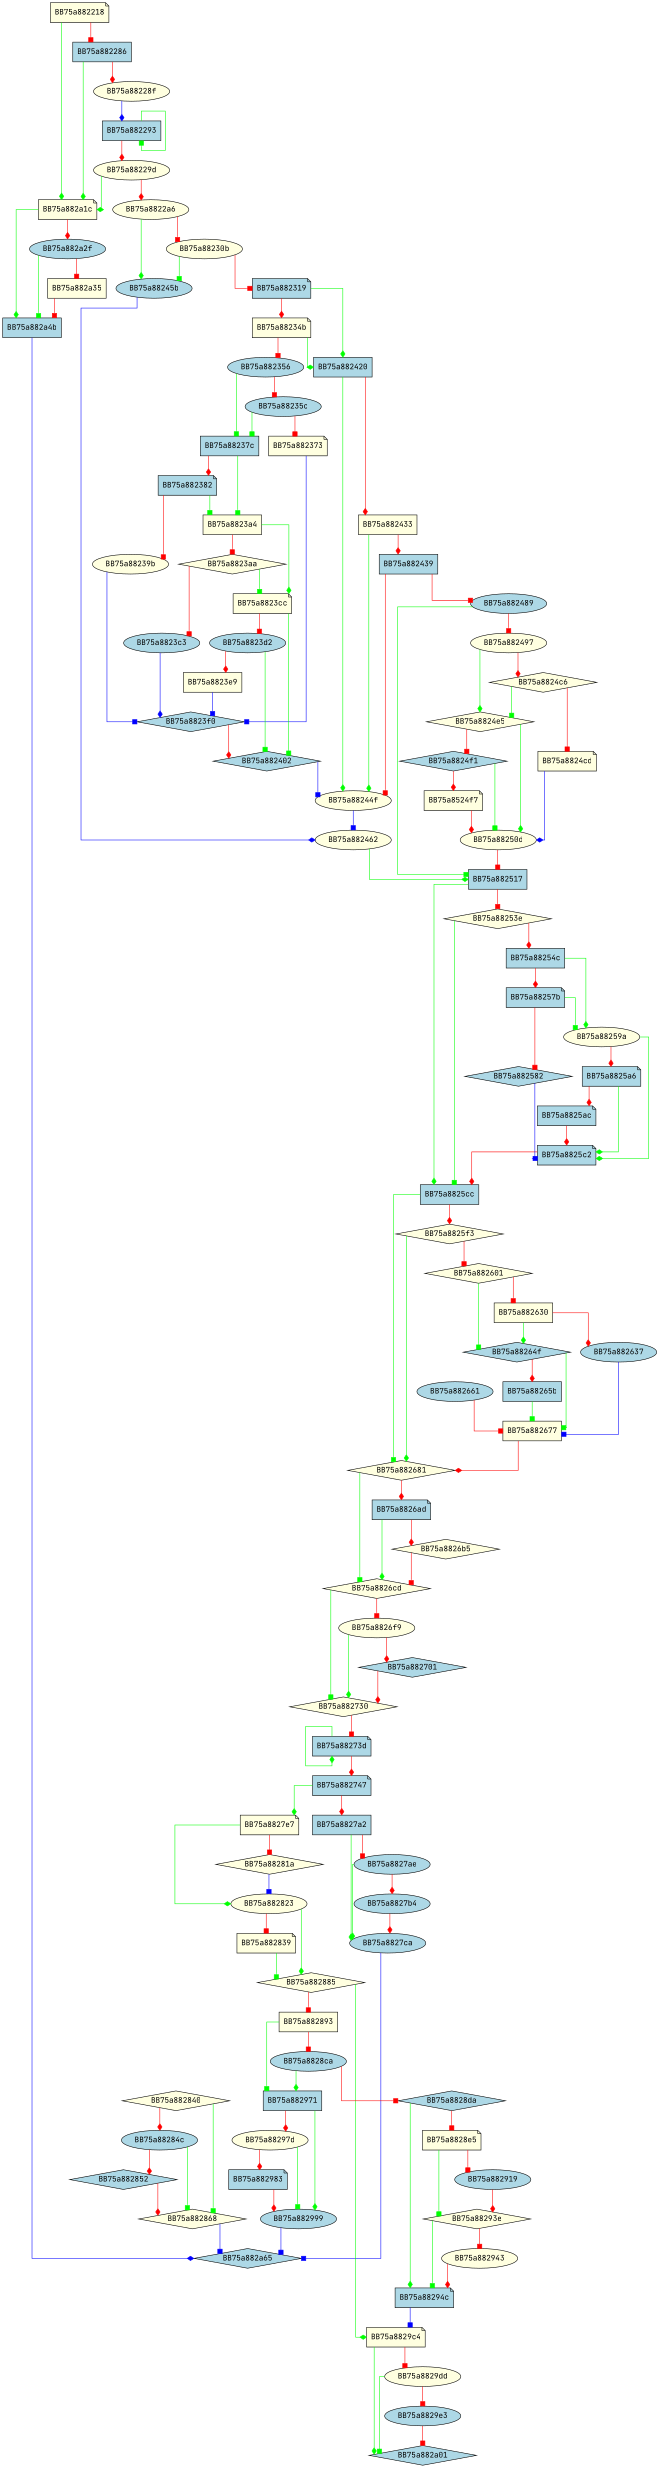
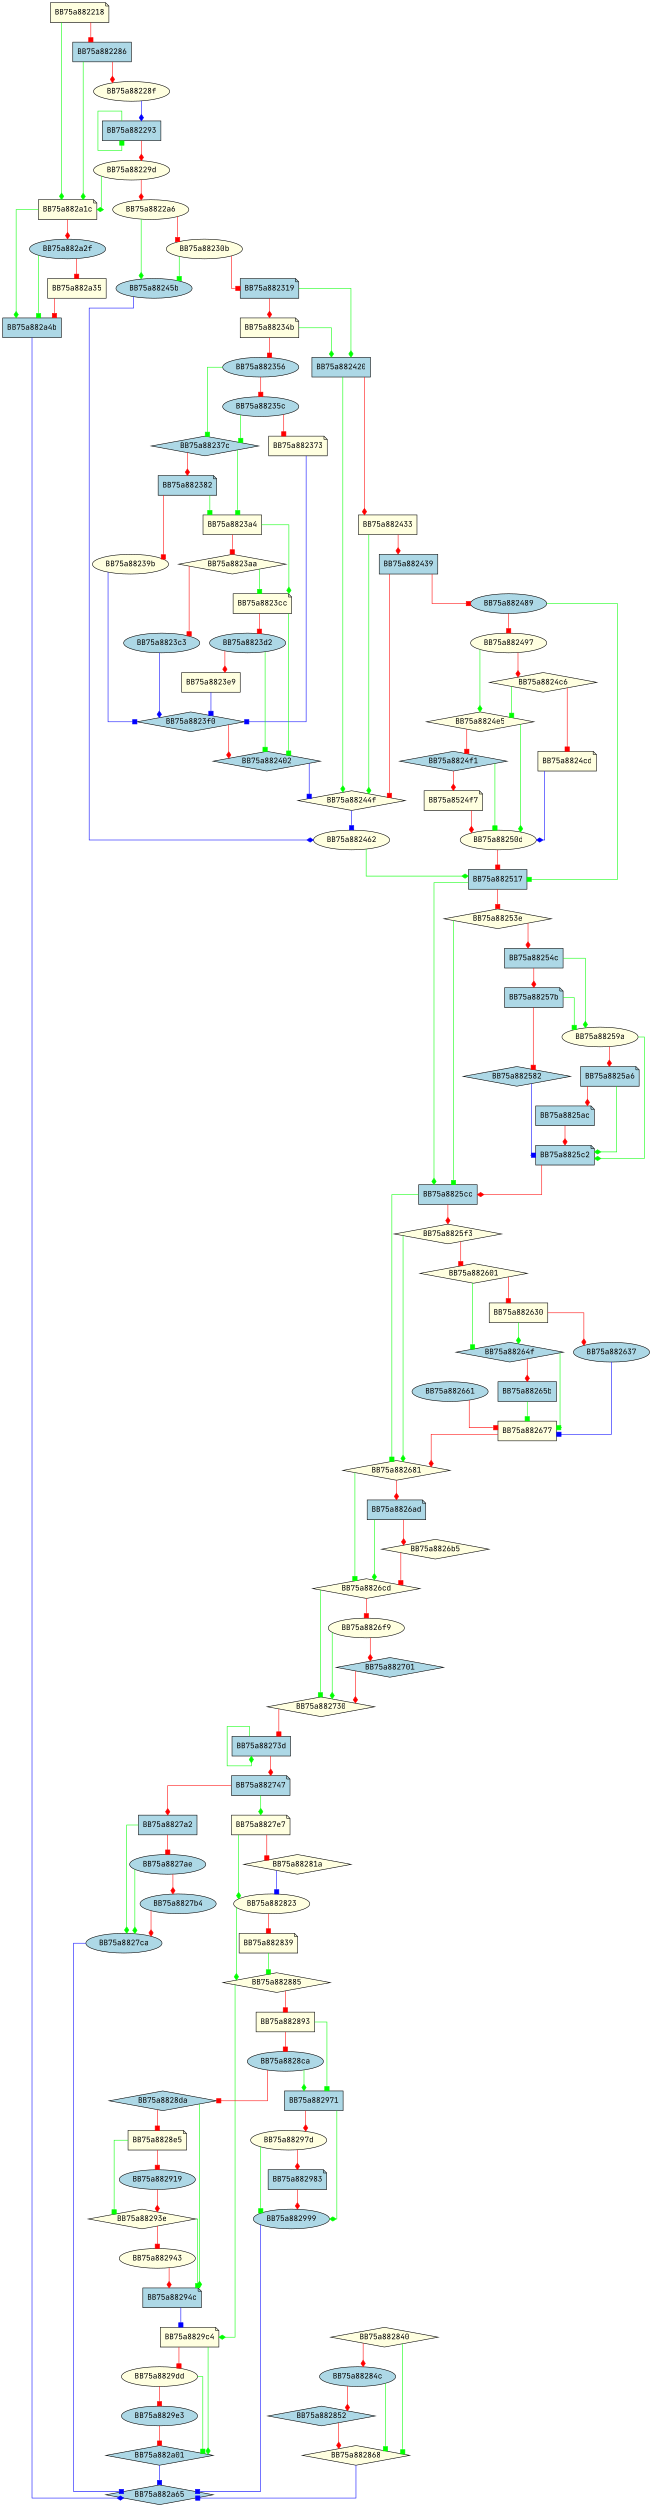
(230, 446) -> (205, 446)
(353, 801) -> (352, 801)
(342, 1746) -> (261, 1746)
none -> (160, 2472)
